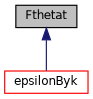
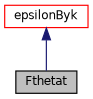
(46, 55) -> (46, 55)
